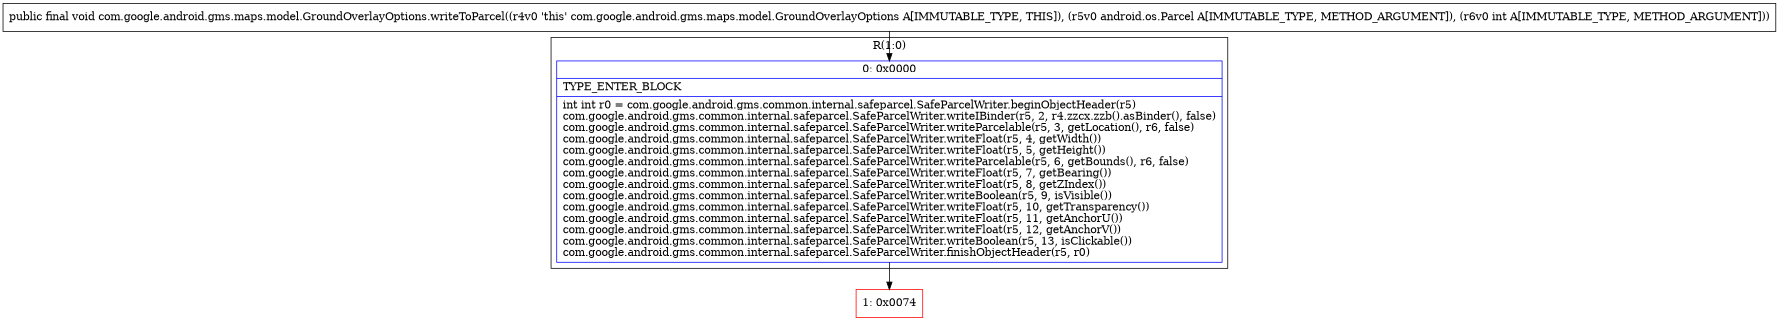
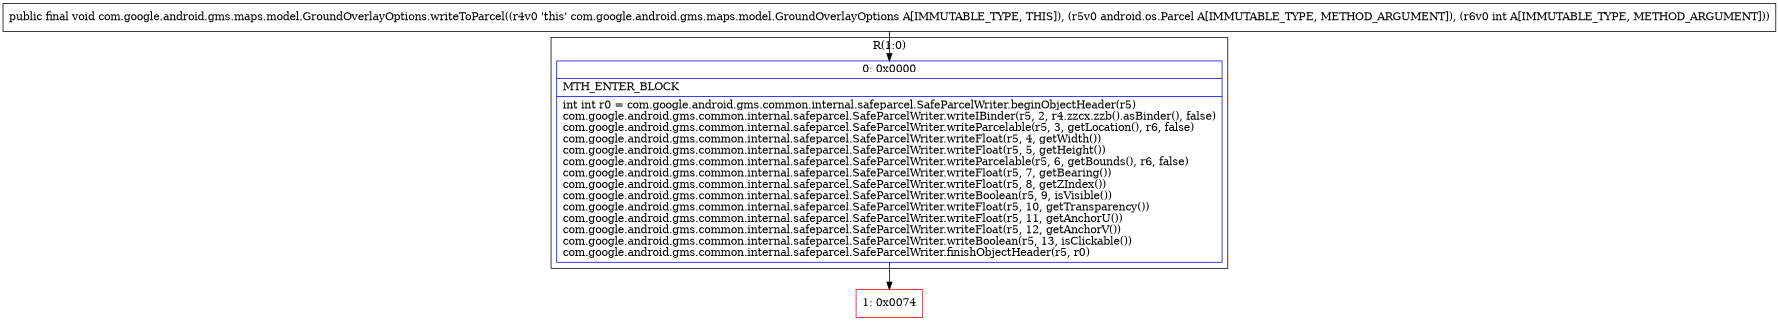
(622, 87) -> (621, 87)
